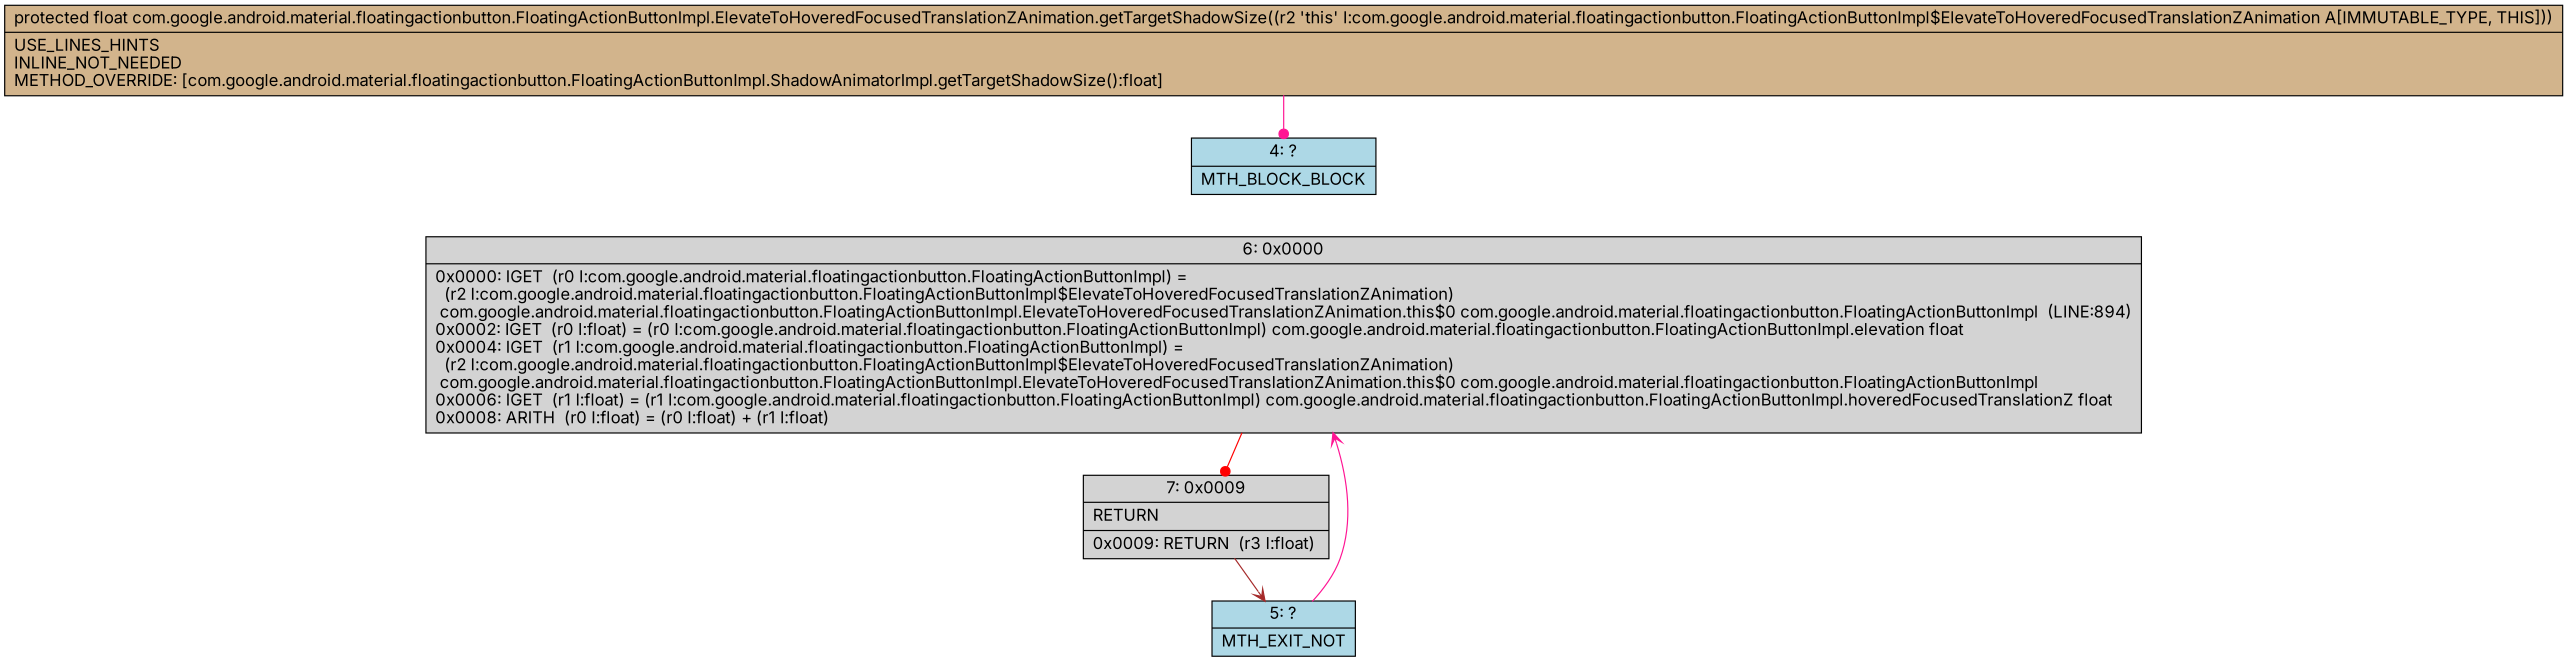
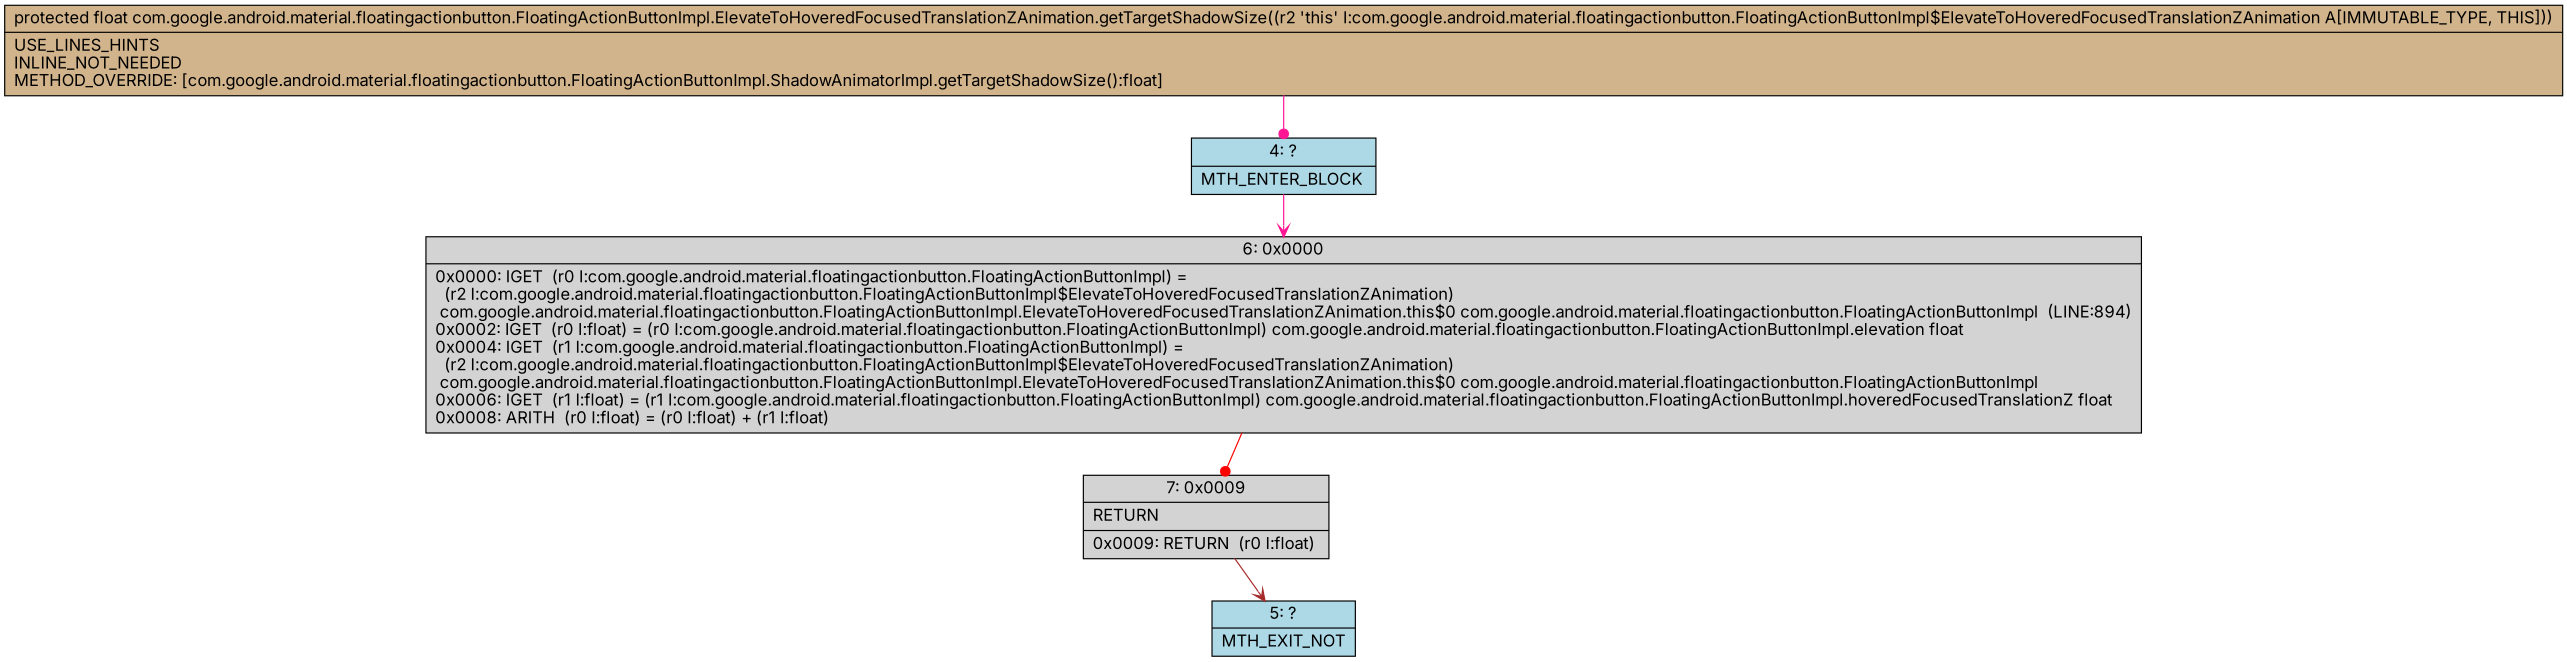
(1284, 180) -> (1283, 180)
(1347, 527) -> (1284, 210)
(1206, 544) -> (1206, 544)
